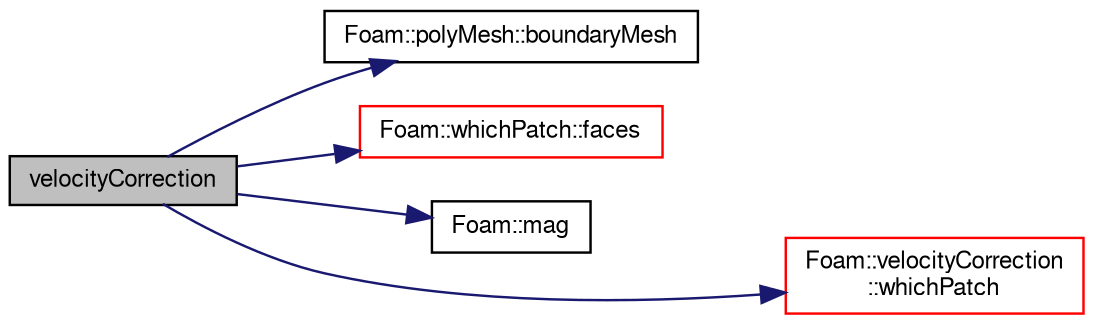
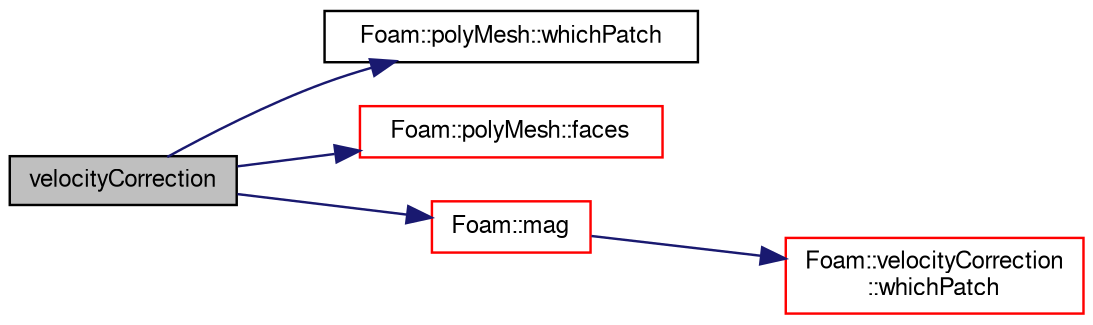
(511, 37) -> (511, 37)
(511, 132) -> (511, 132)
(511, 227) -> (511, 227)
(454, 293) -> (676, 246)
